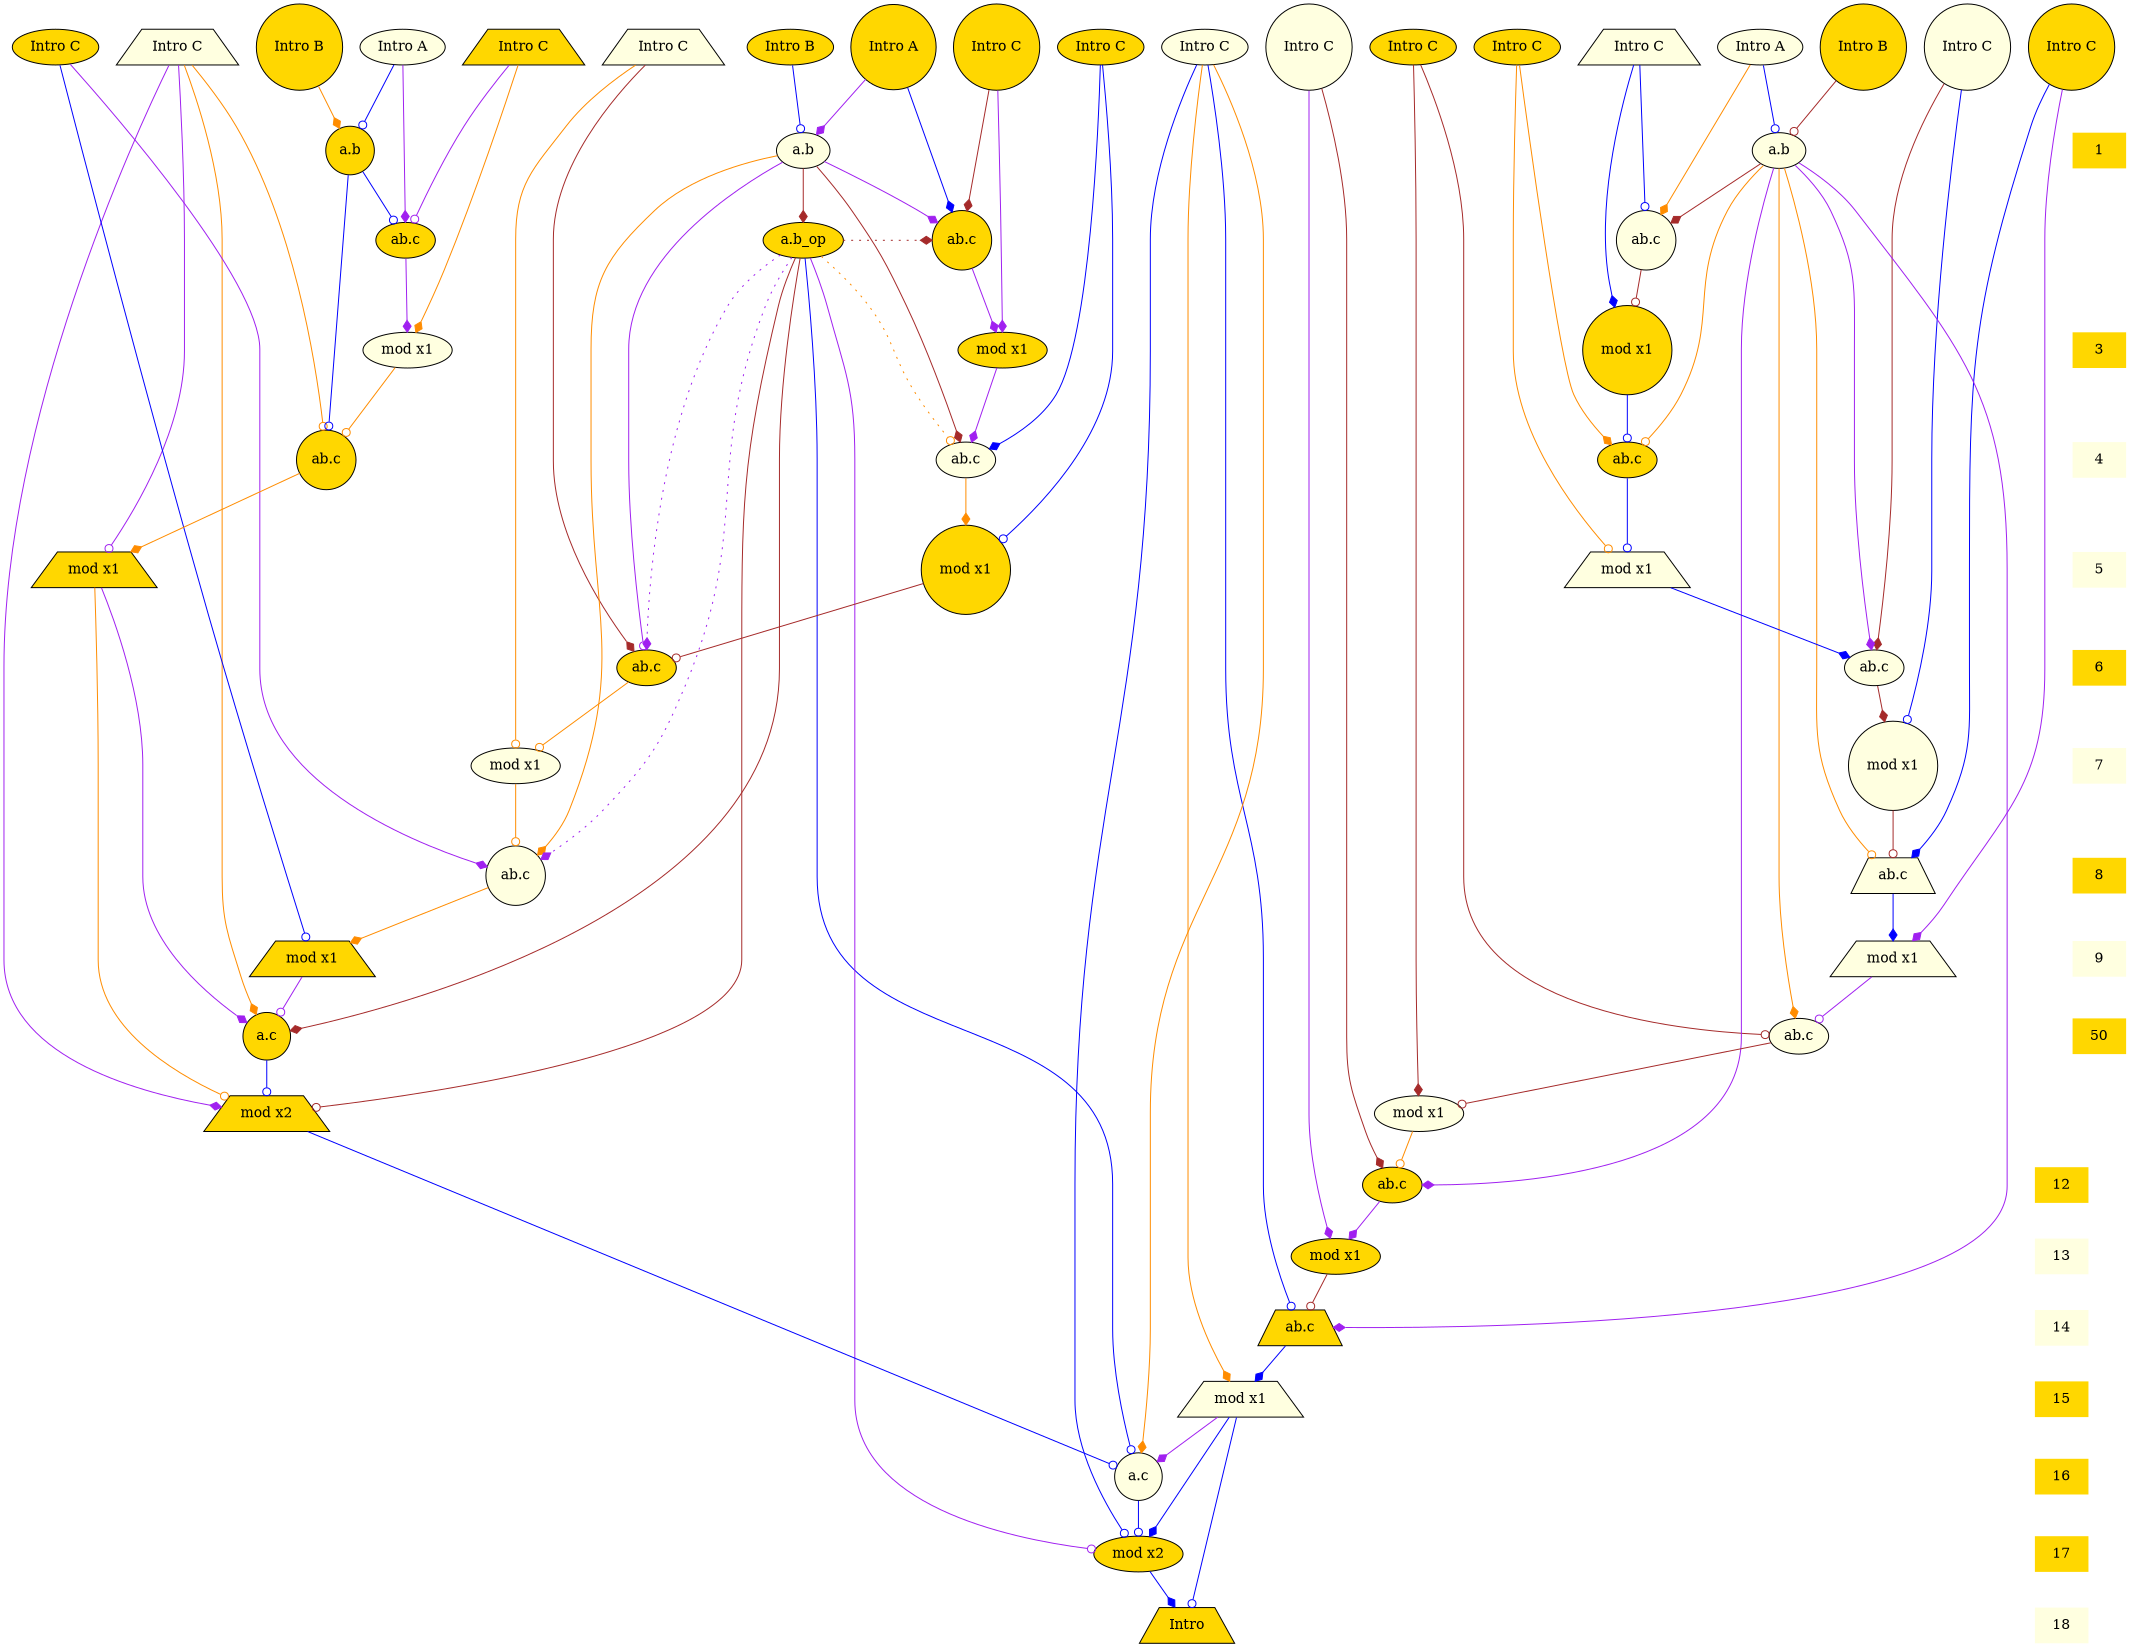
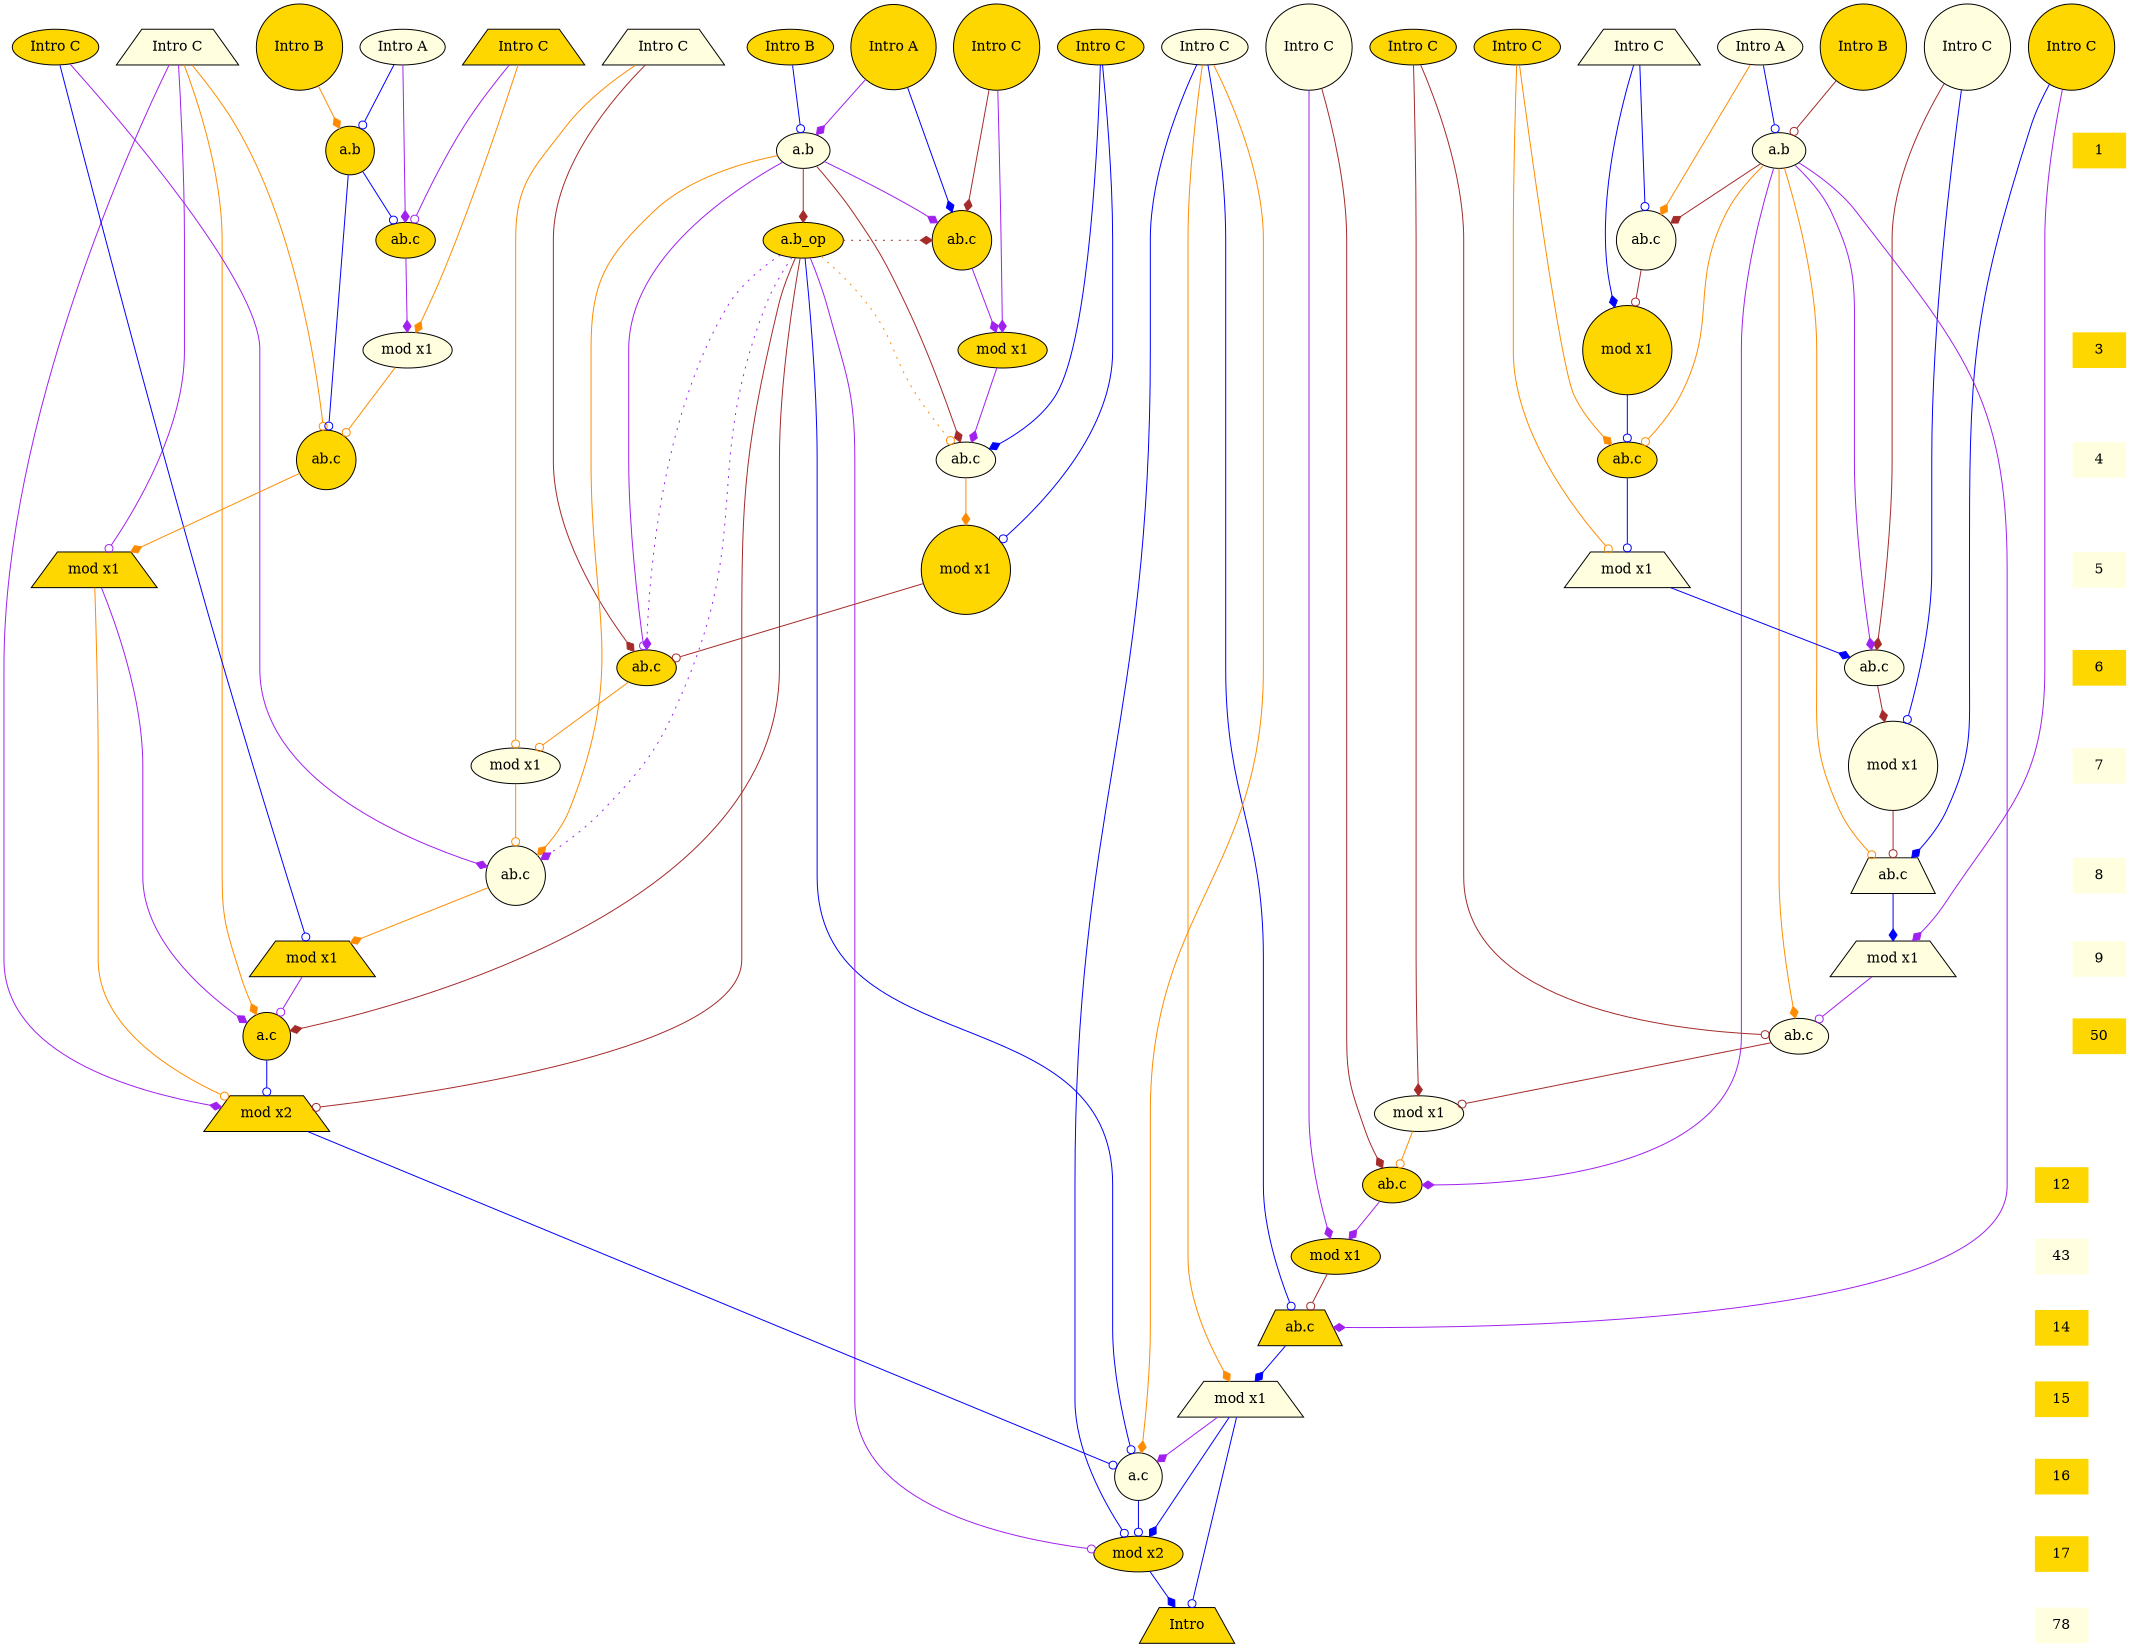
(2099, 876) -> (2099, 876)
(2062, 1256) -> (2062, 1256)
(2062, 1328) -> (2062, 1328)
(2062, 1625) -> (2062, 1625)
